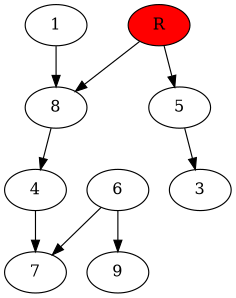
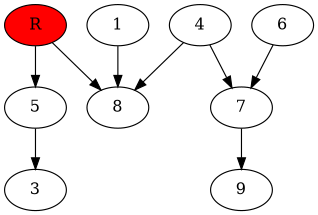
(47, 143) -> (163, 62)
(118, 226) -> (241, 143)
